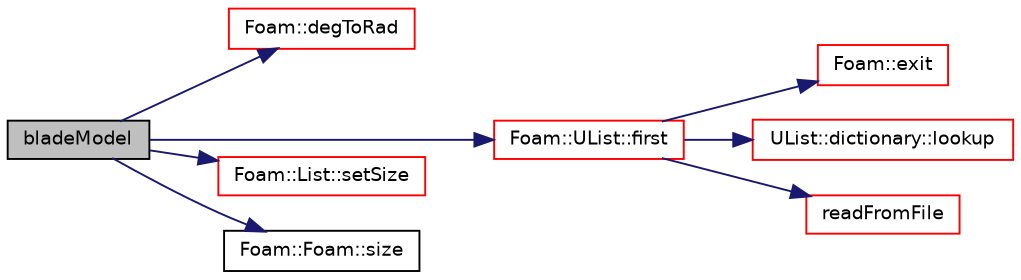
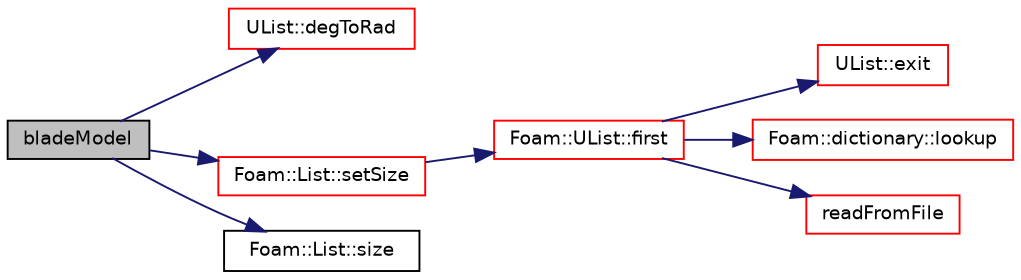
(322, 29) -> (322, 29)
(883, 65) -> (883, 65)
(312, 140) -> (450, 159)
(883, 140) -> (883, 140)
(322, 251) -> (322, 251)
